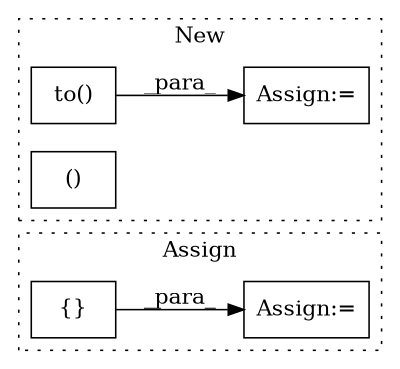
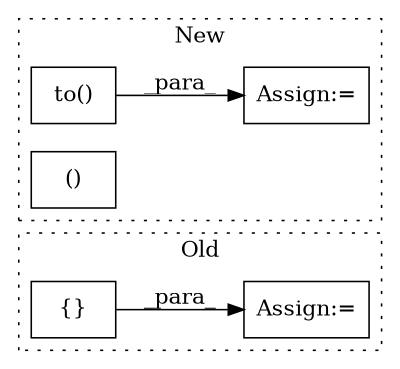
(200, 251) -> (200, 251)
